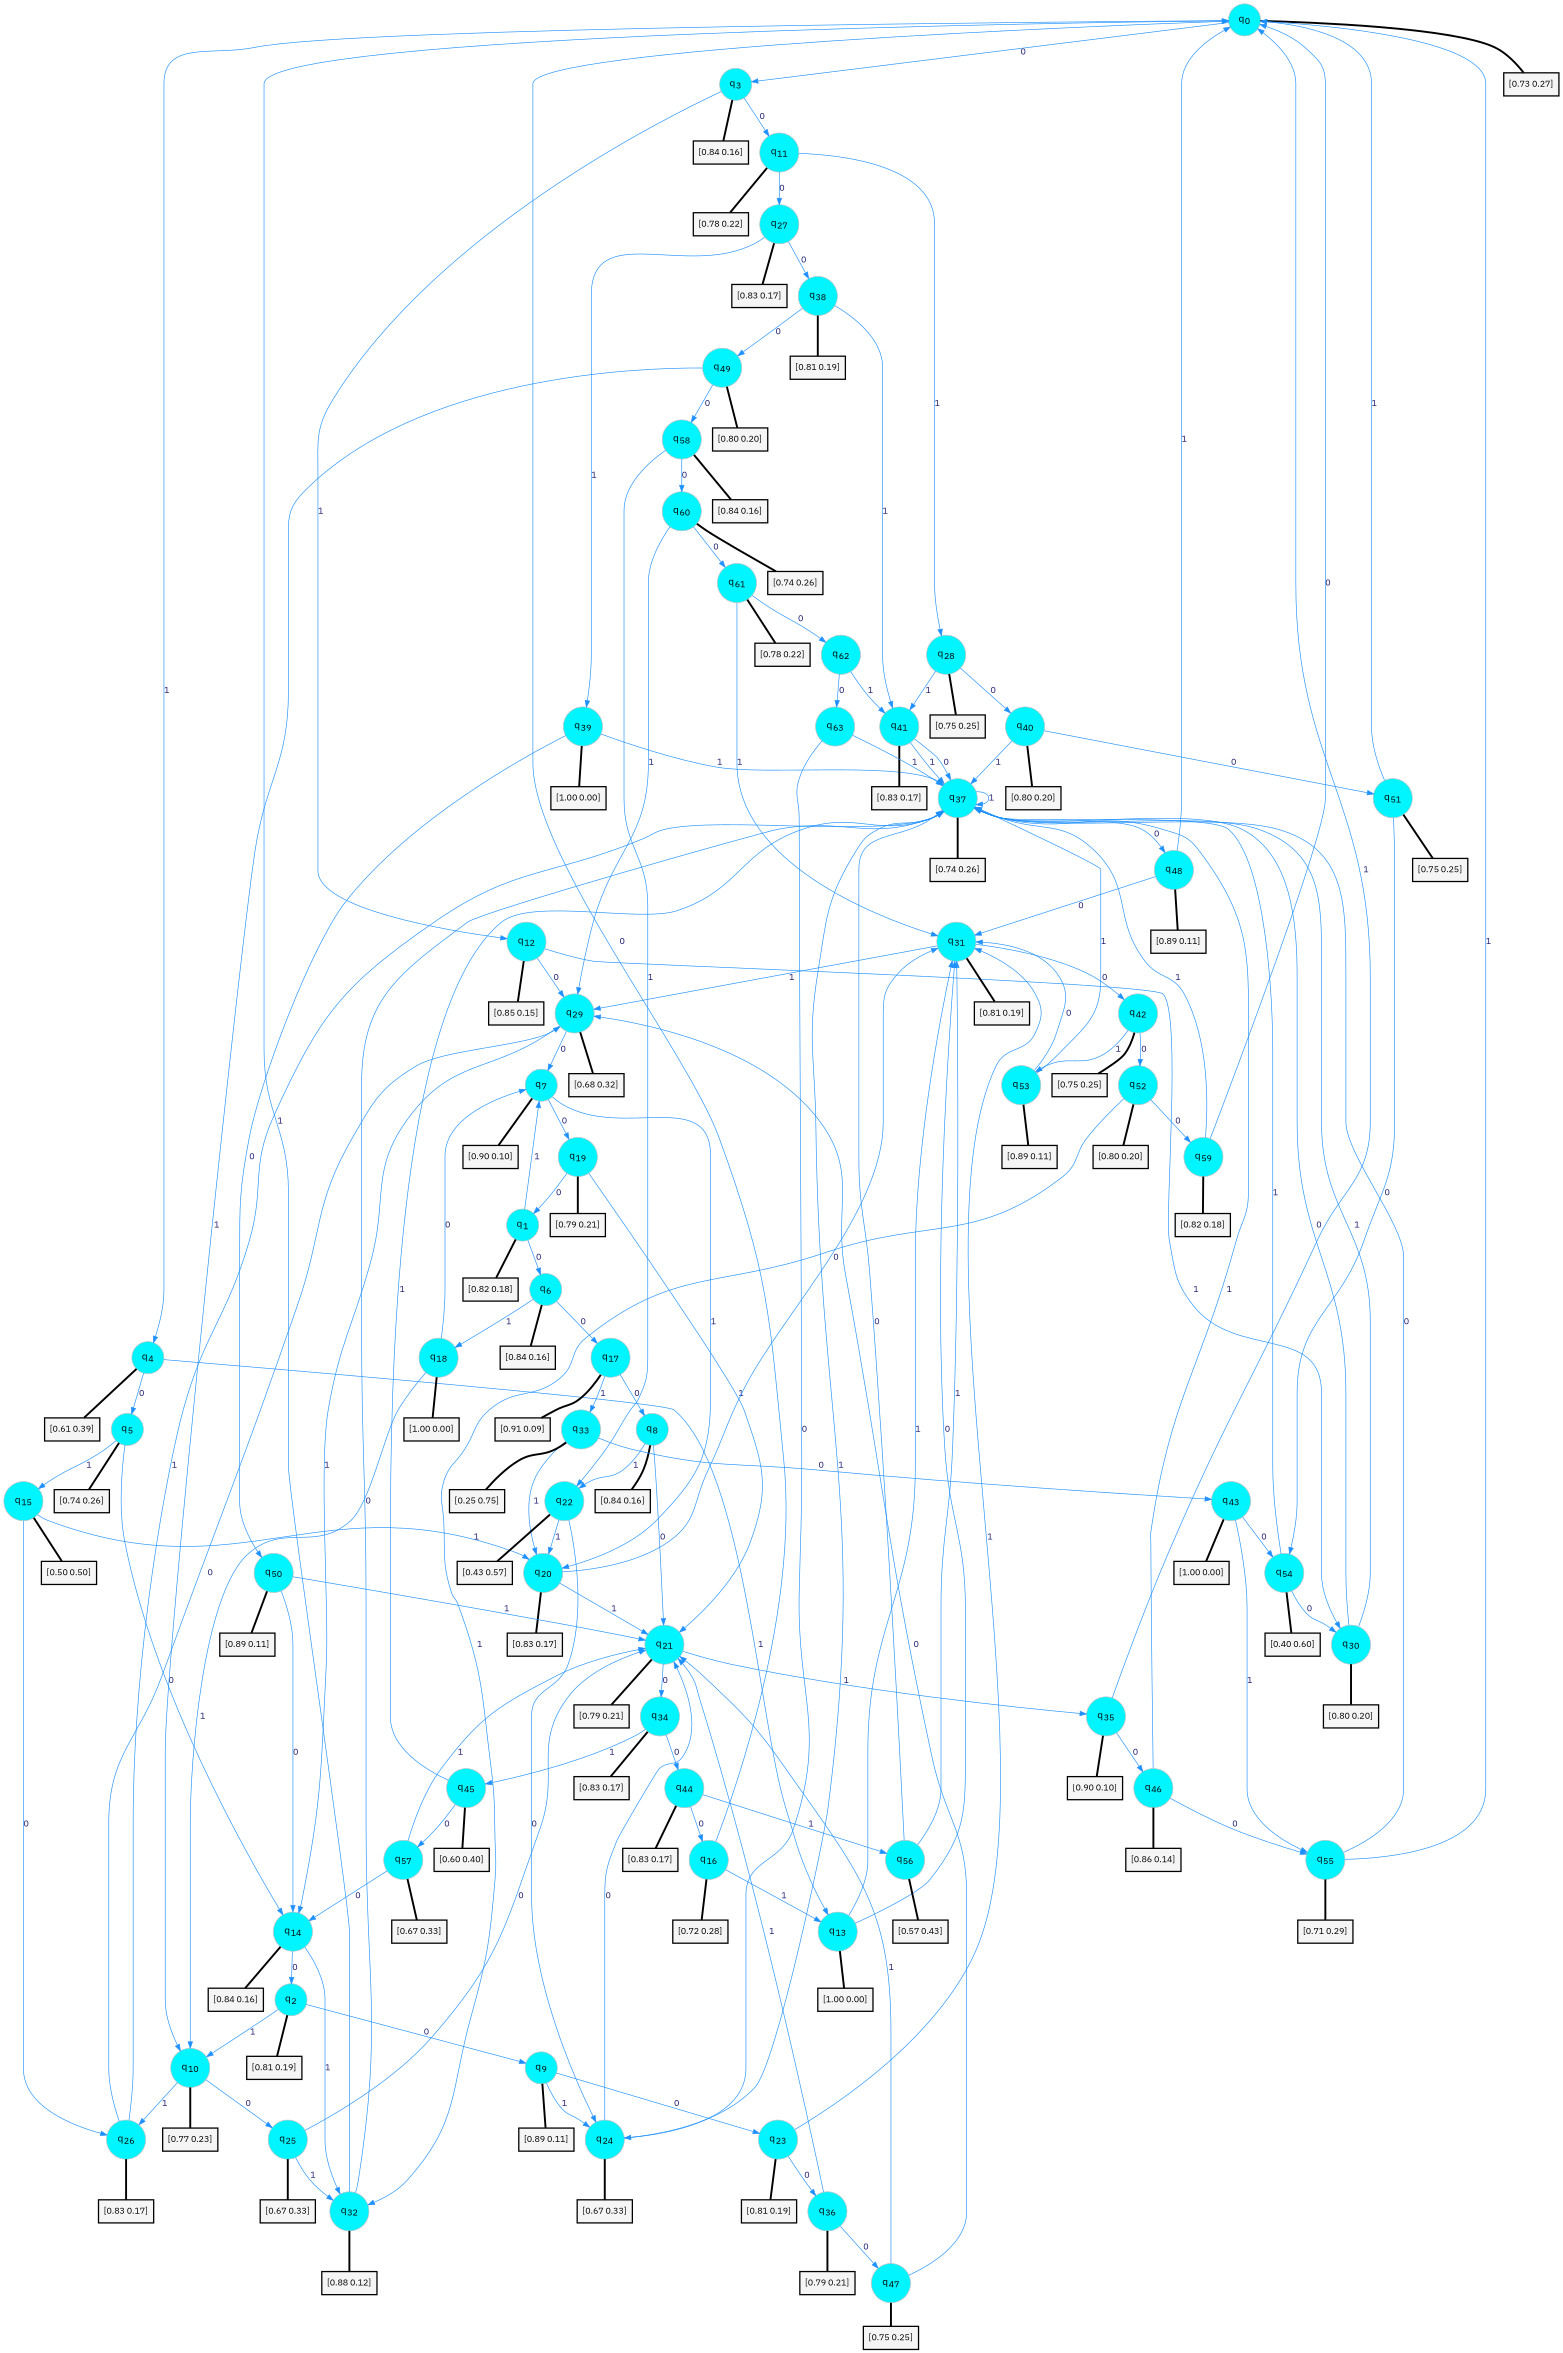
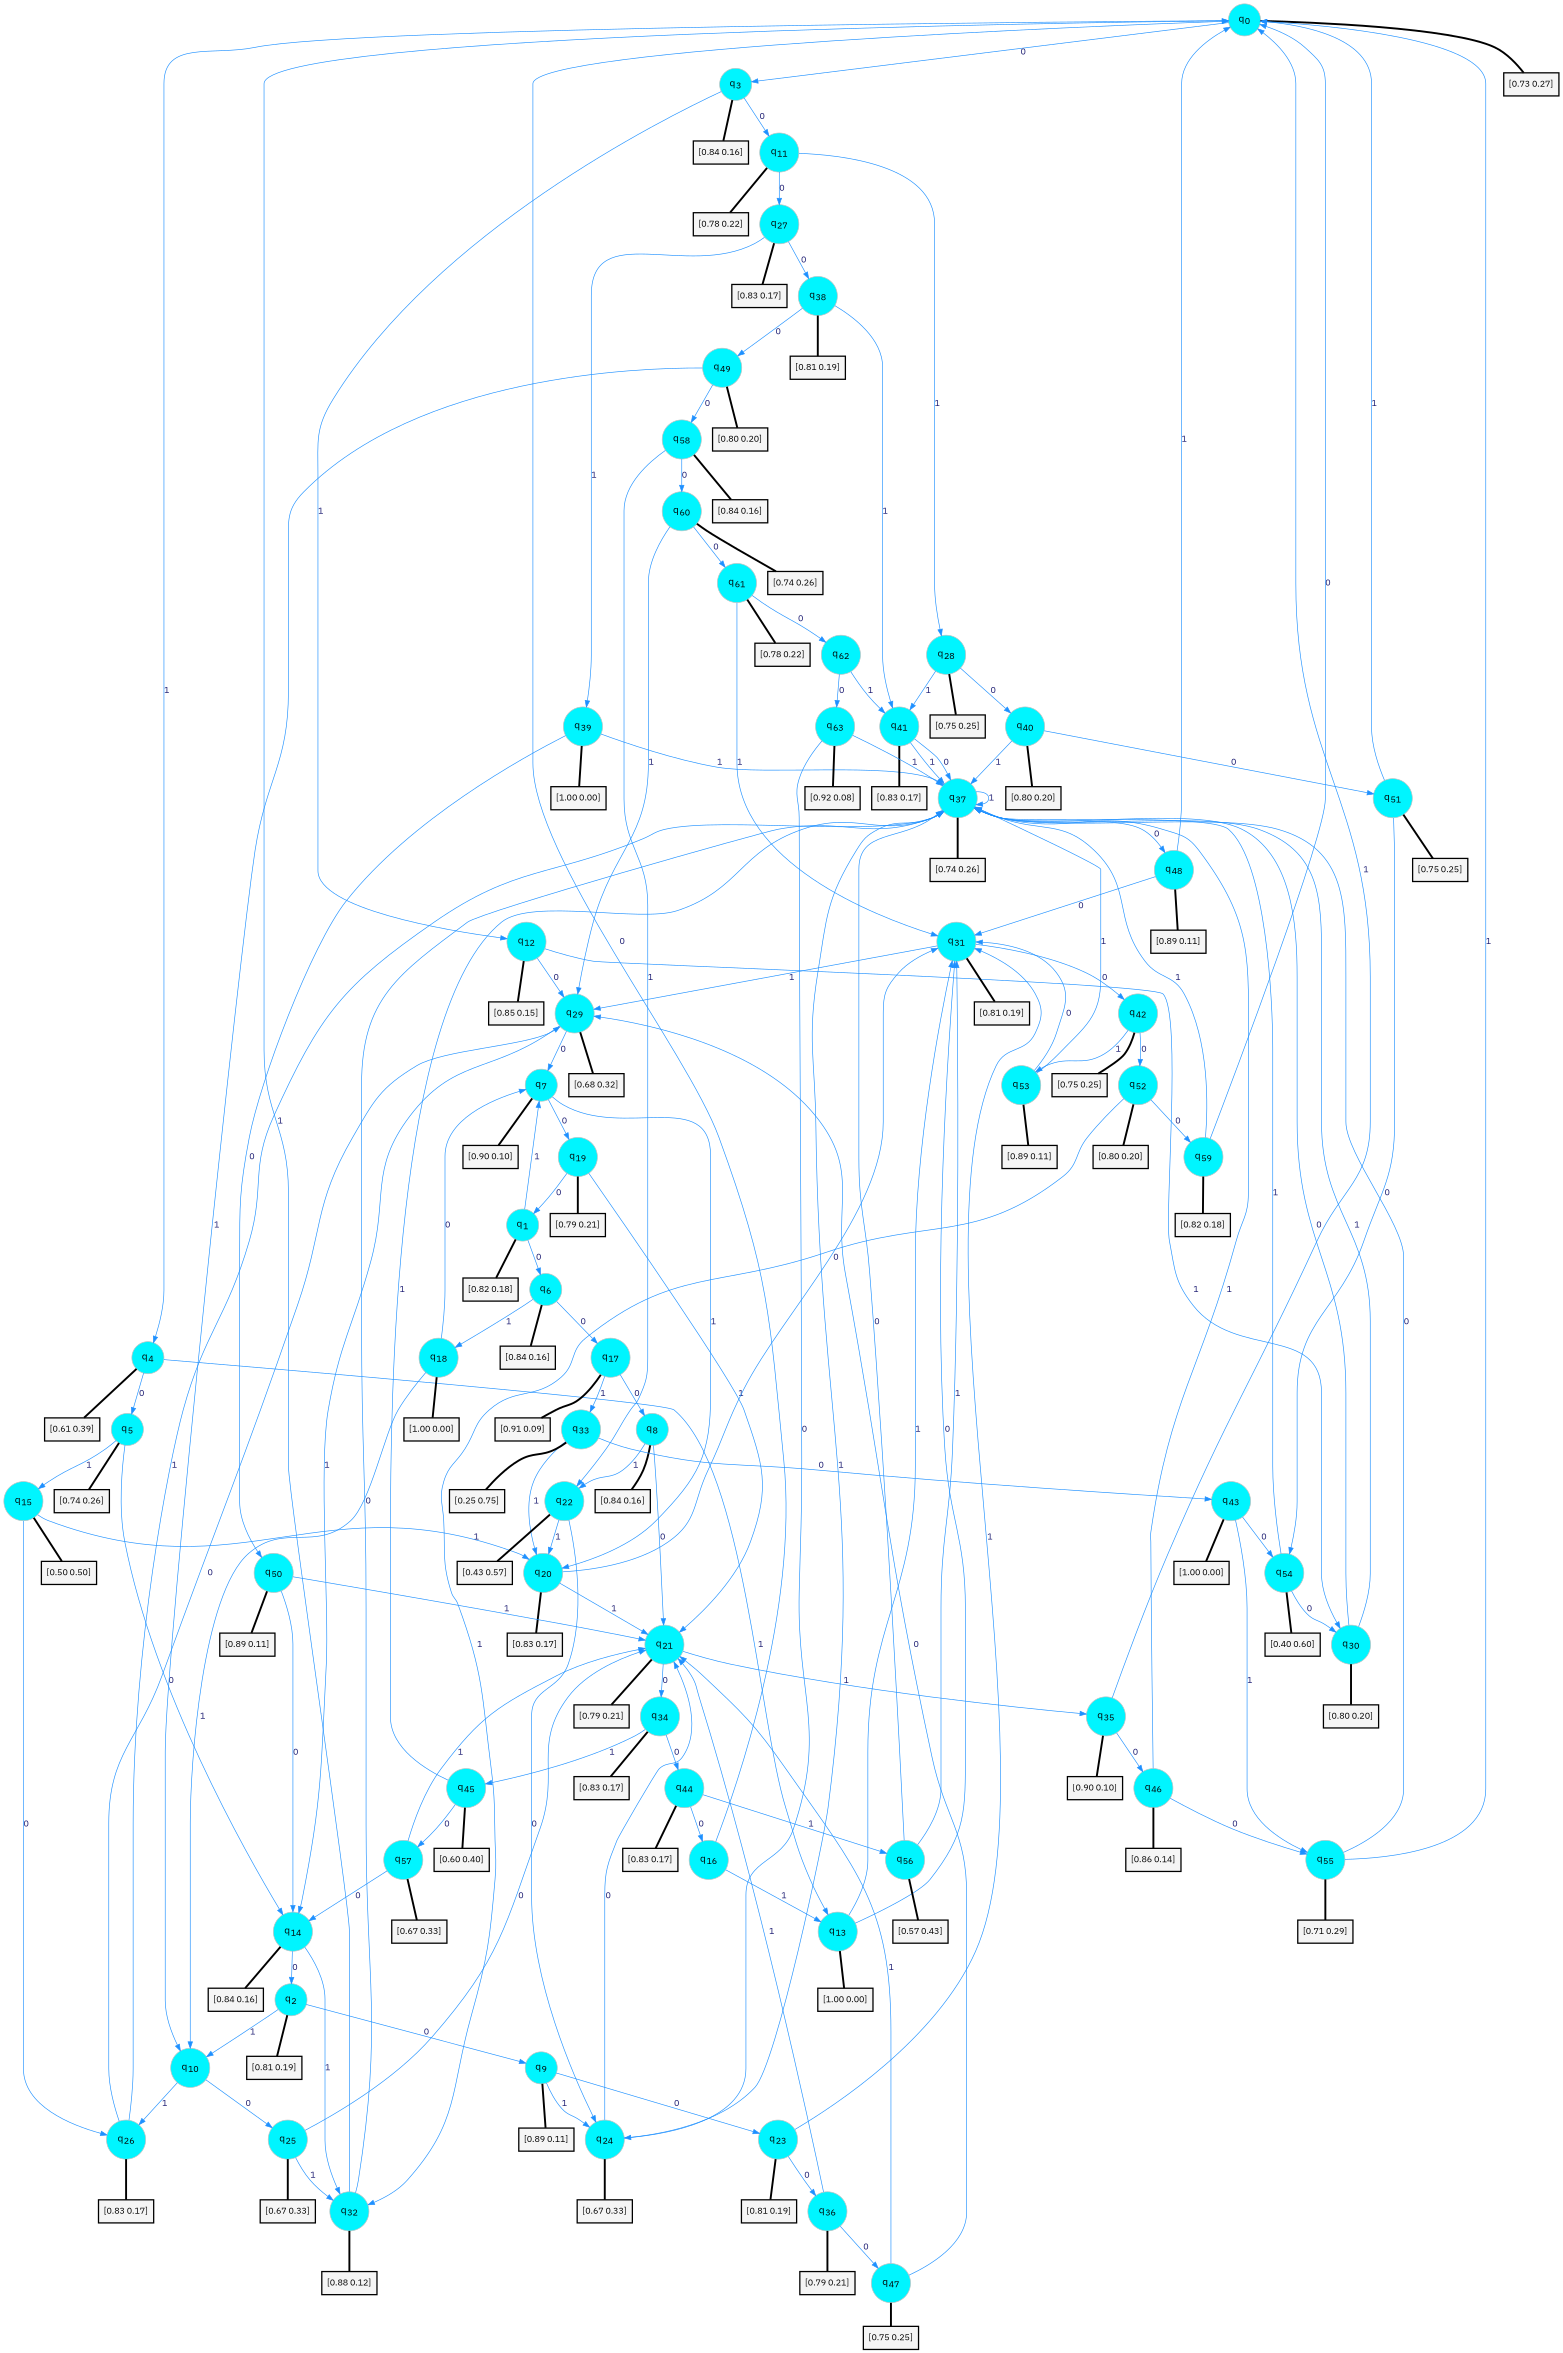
none -> (833, 798)
(700, 1932) -> none
(190, 2140) -> none
